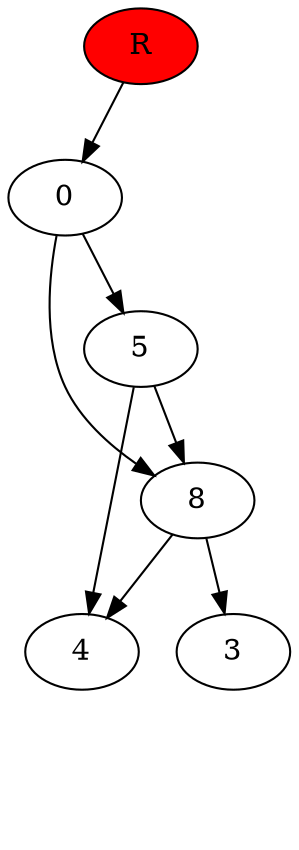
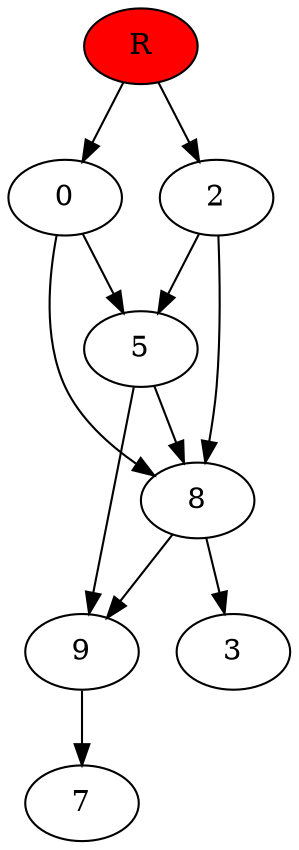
none -> (217, 198)
(82, 652) -> (82, 652)
none -> (82, 803)
